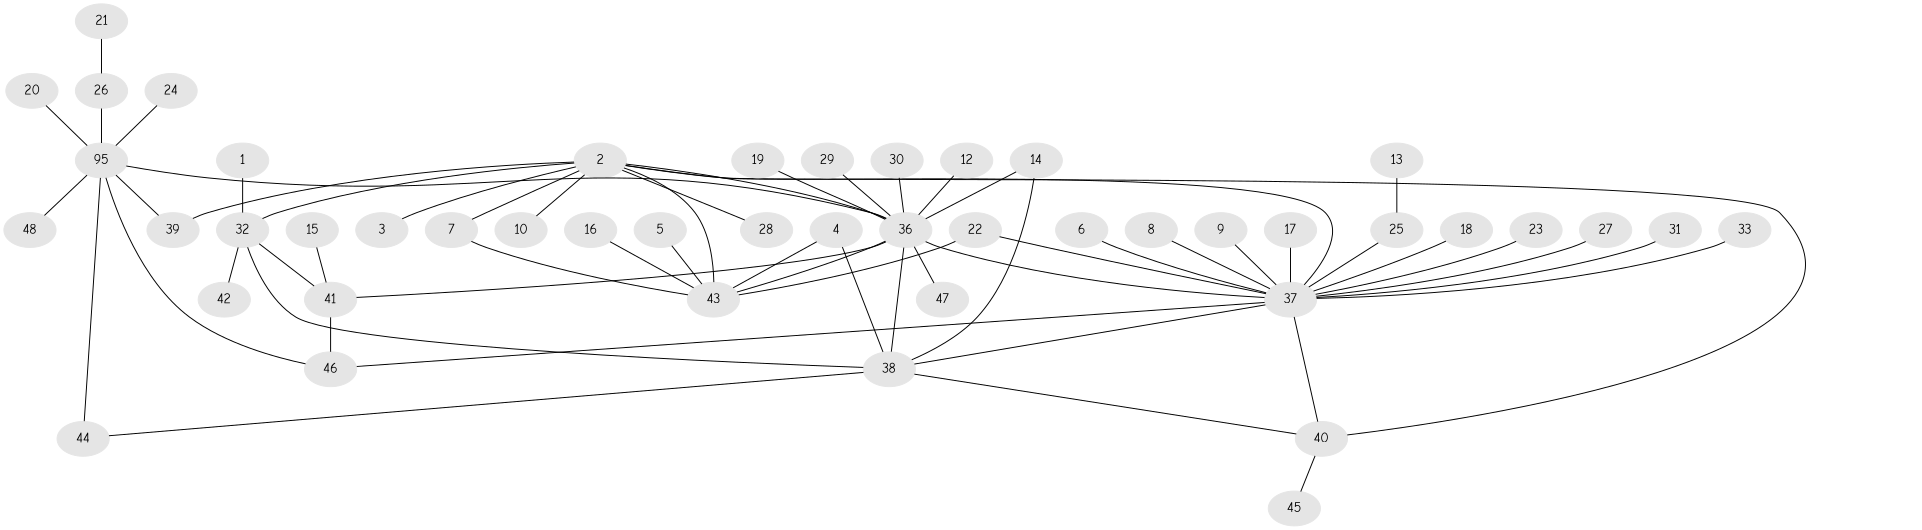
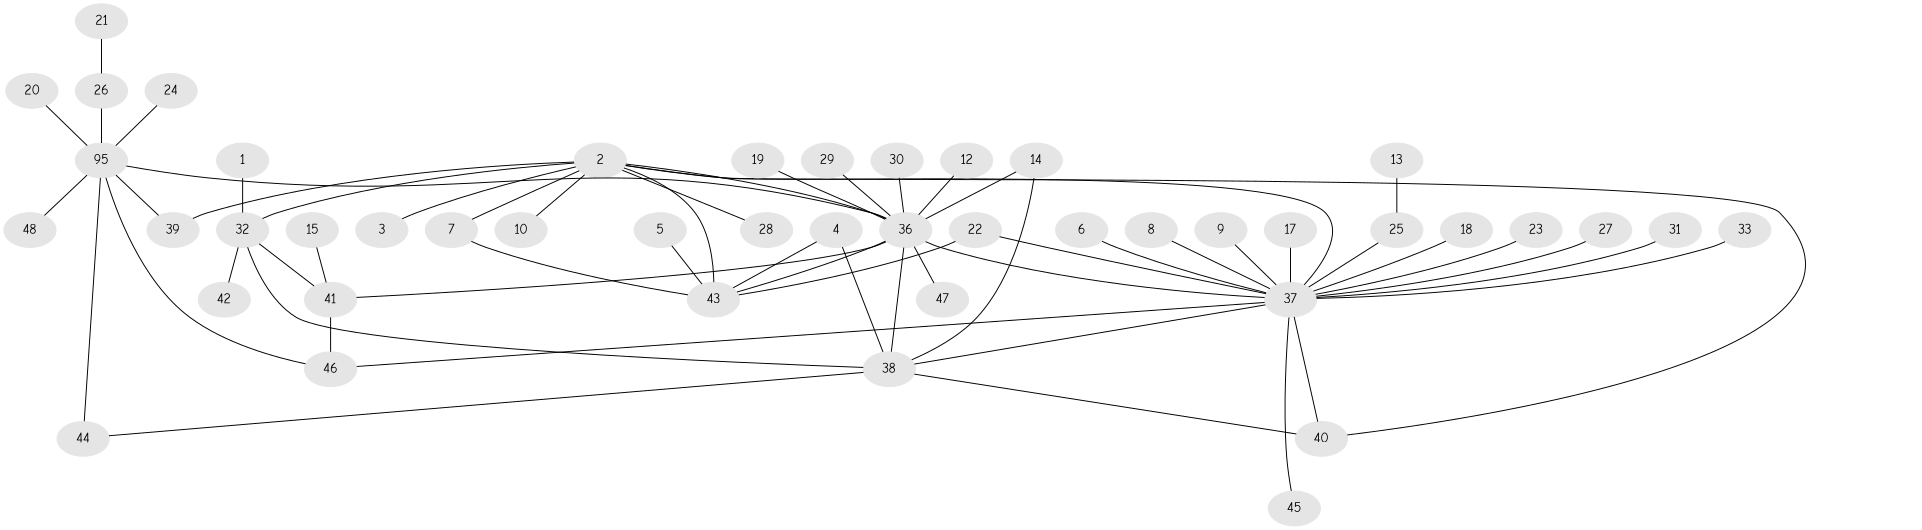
(591, 230) -> none
(1308, 474) -> (1285, 404)
